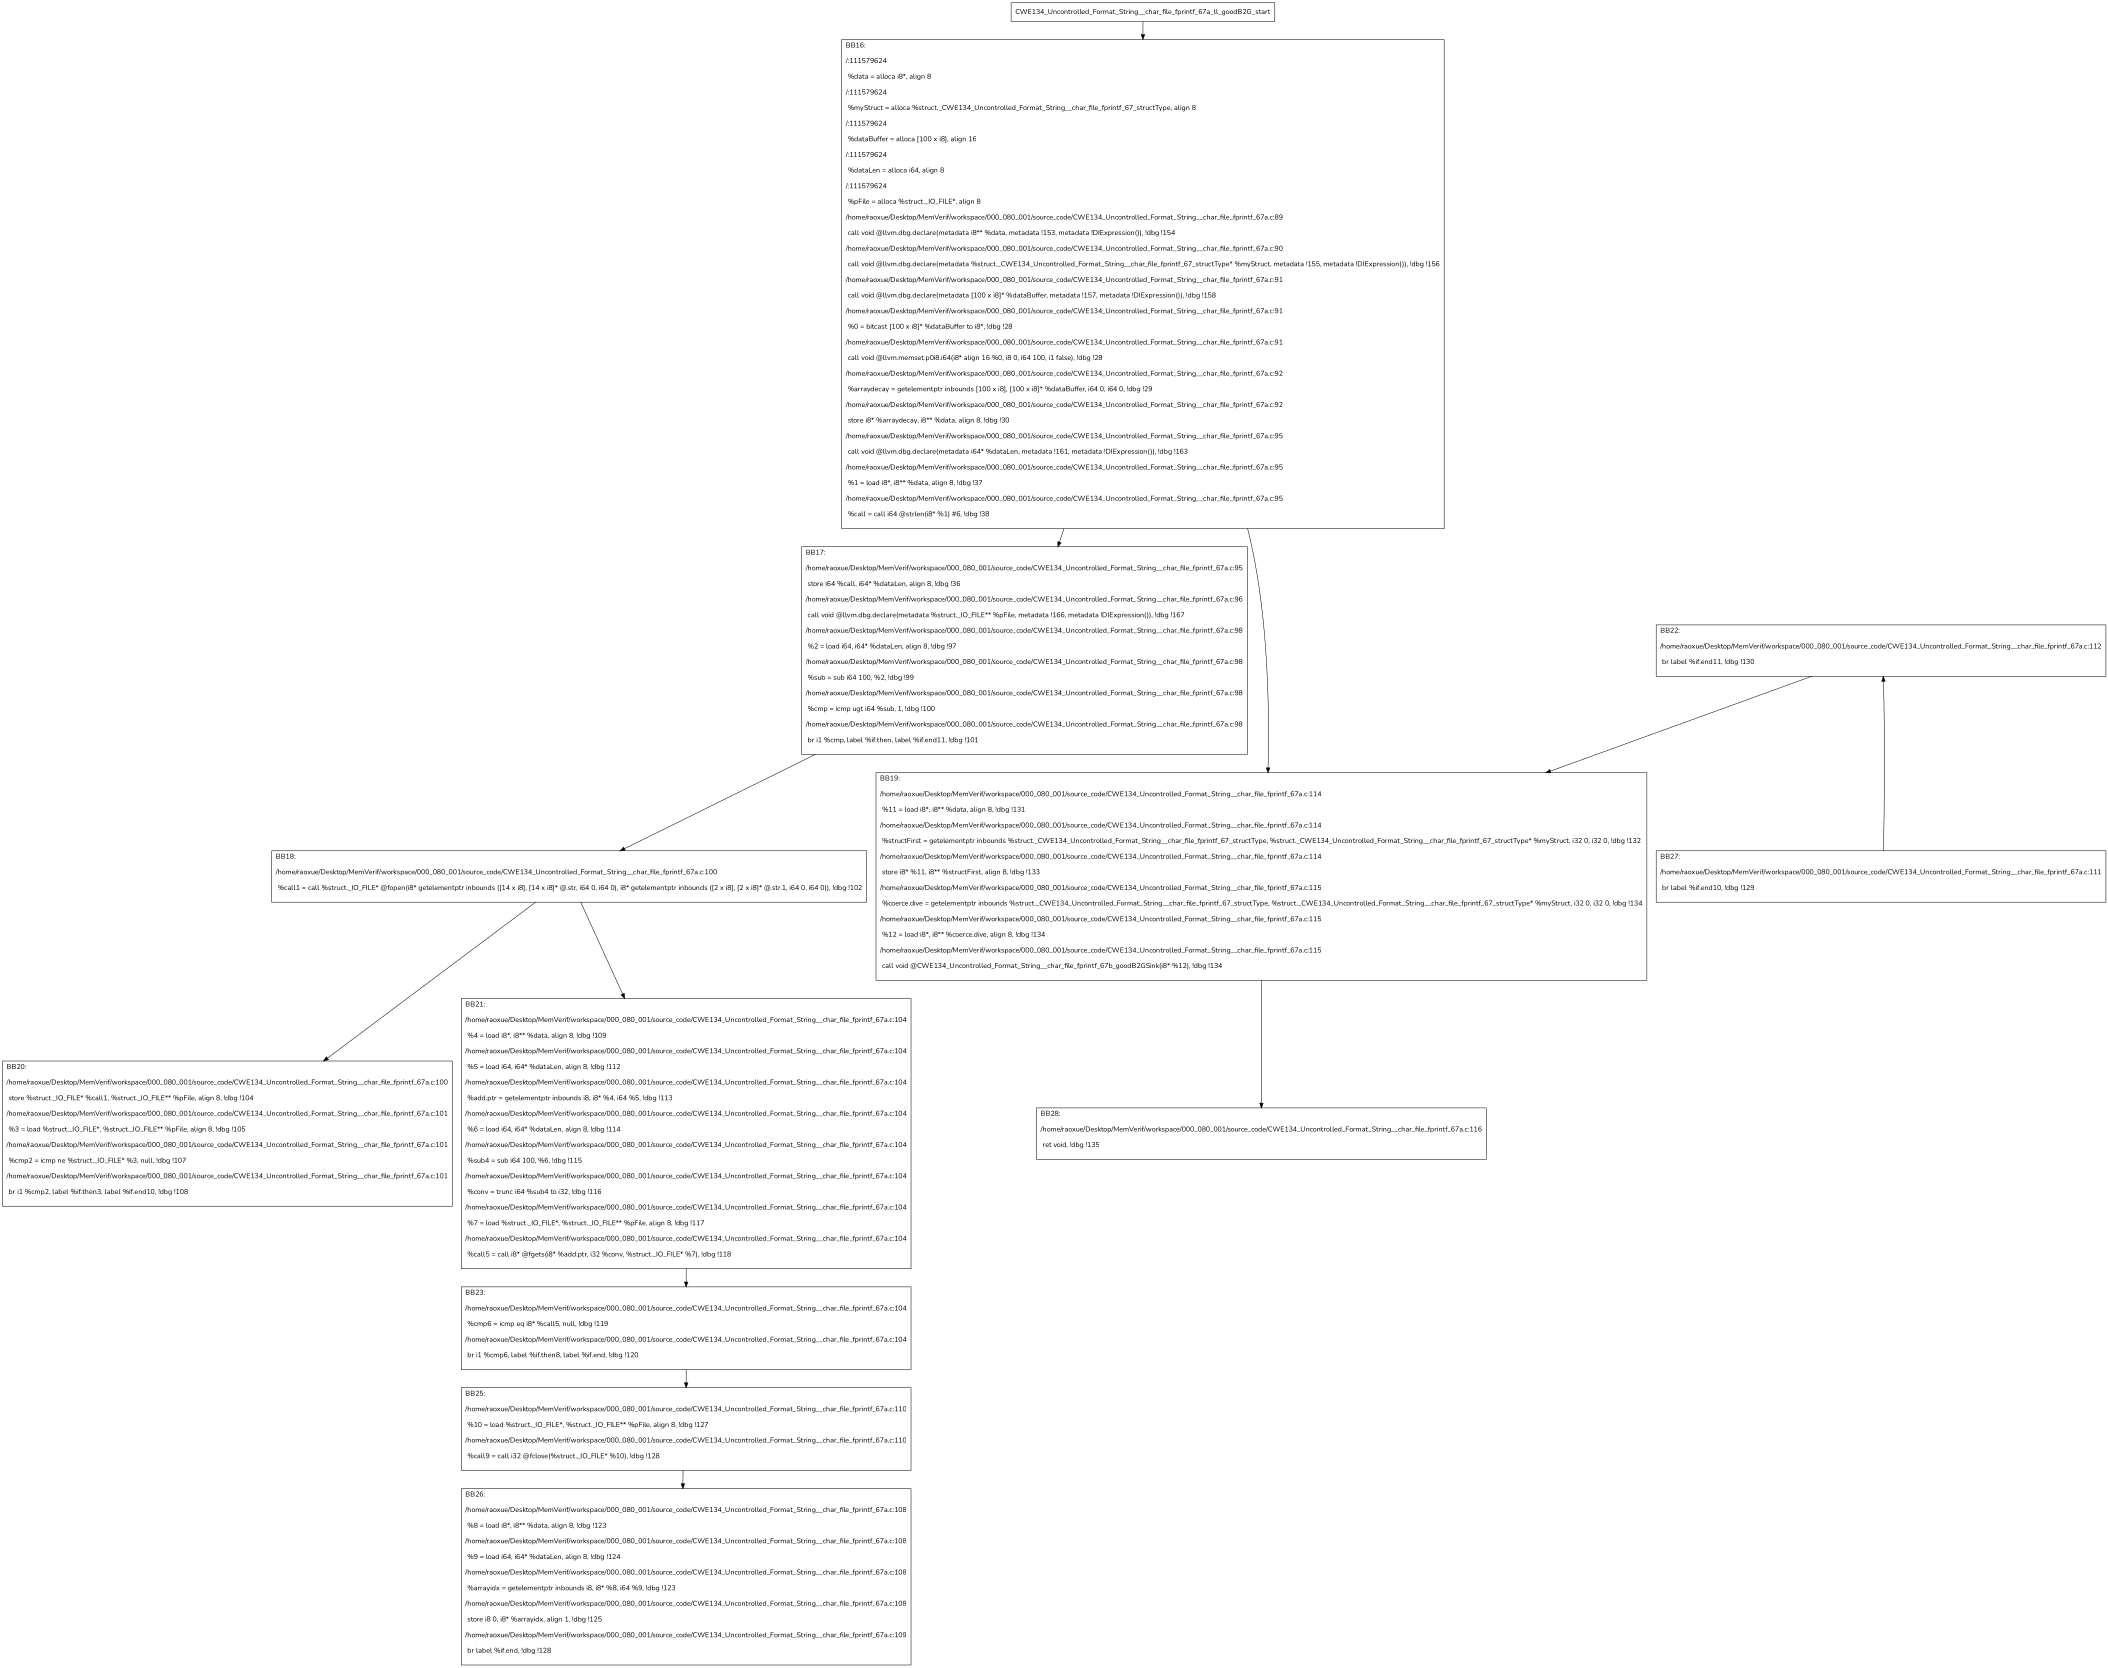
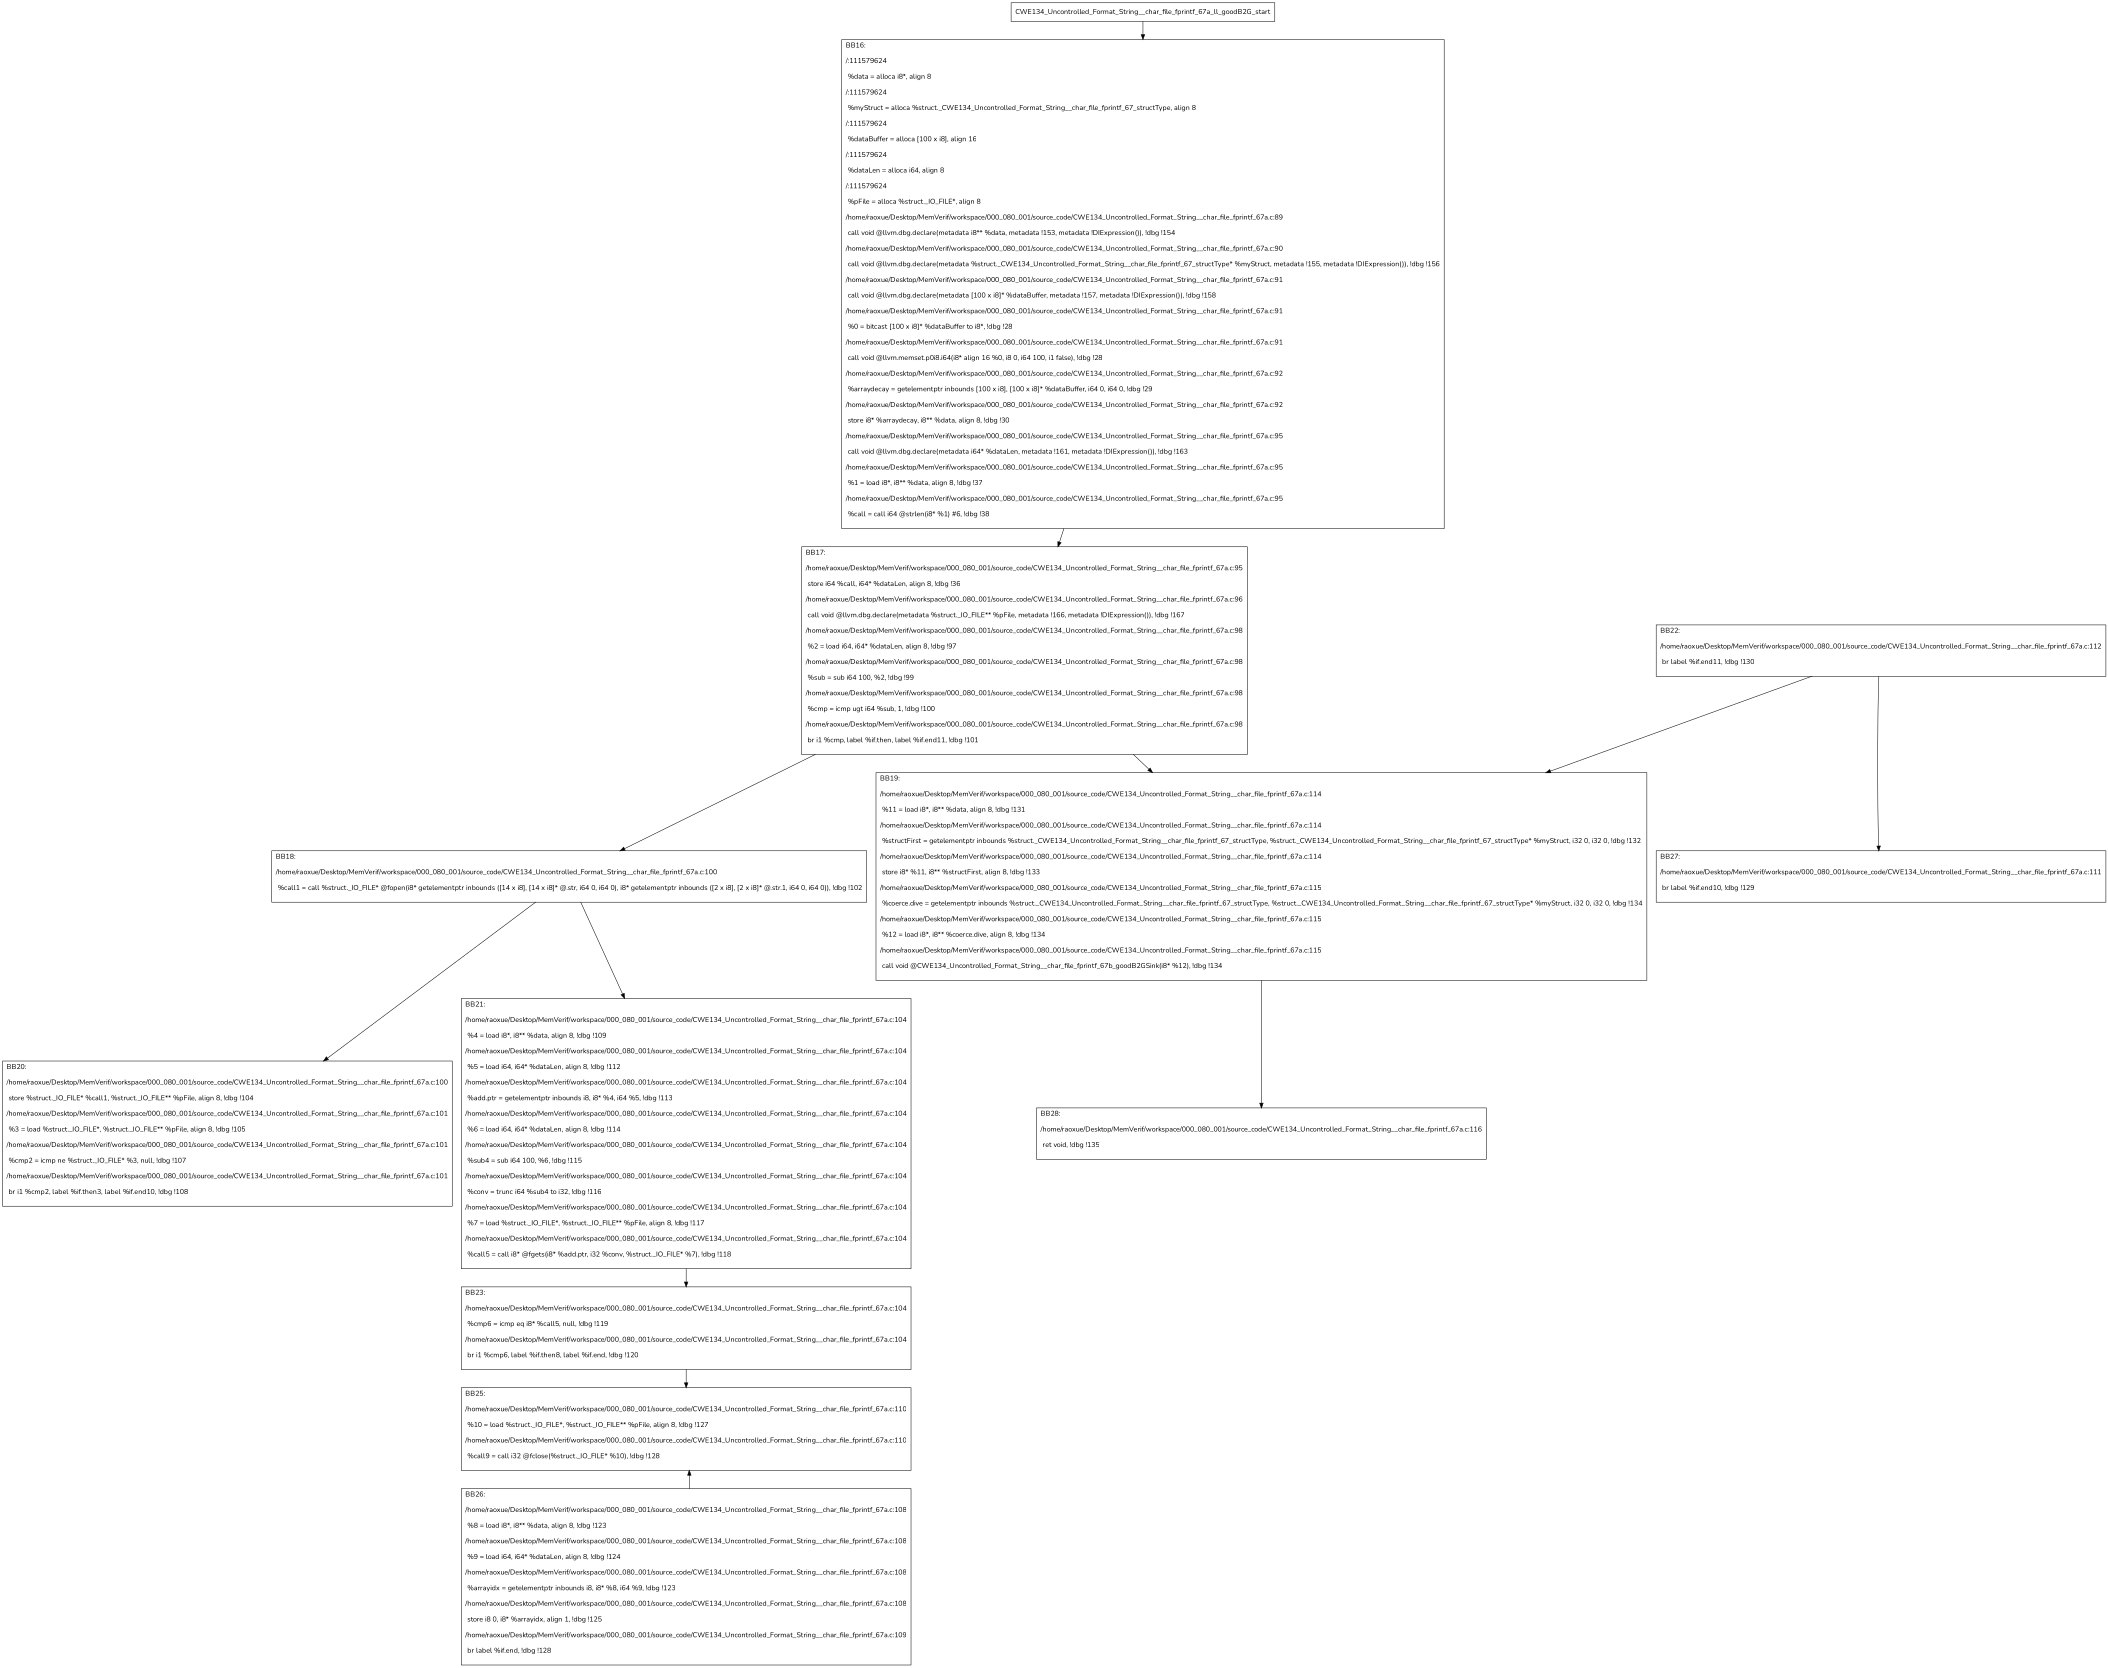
(1265, 647) -> (1141, 762)
(1884, 766) -> (1878, 761)
(683, 1477) -> (689, 1482)
